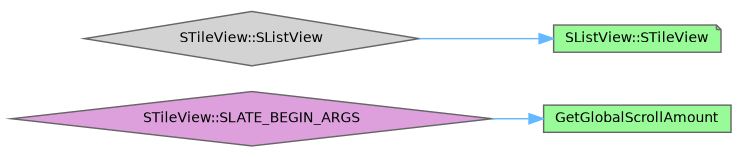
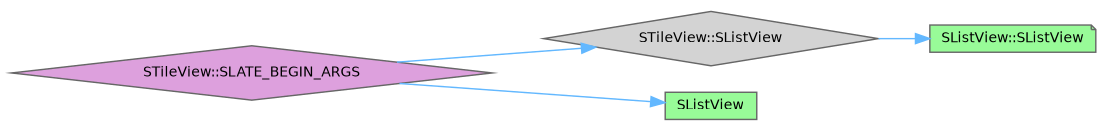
(637, 39) -> (1013, 39)
none -> (489, 55)
(637, 119) -> (711, 106)
